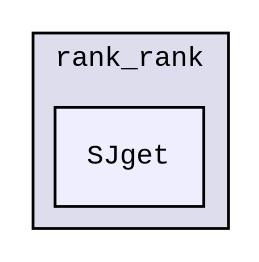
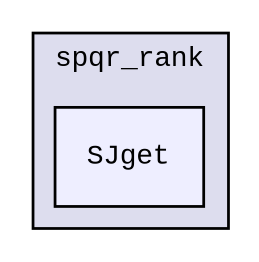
(131, 59) -> (131, 59)
